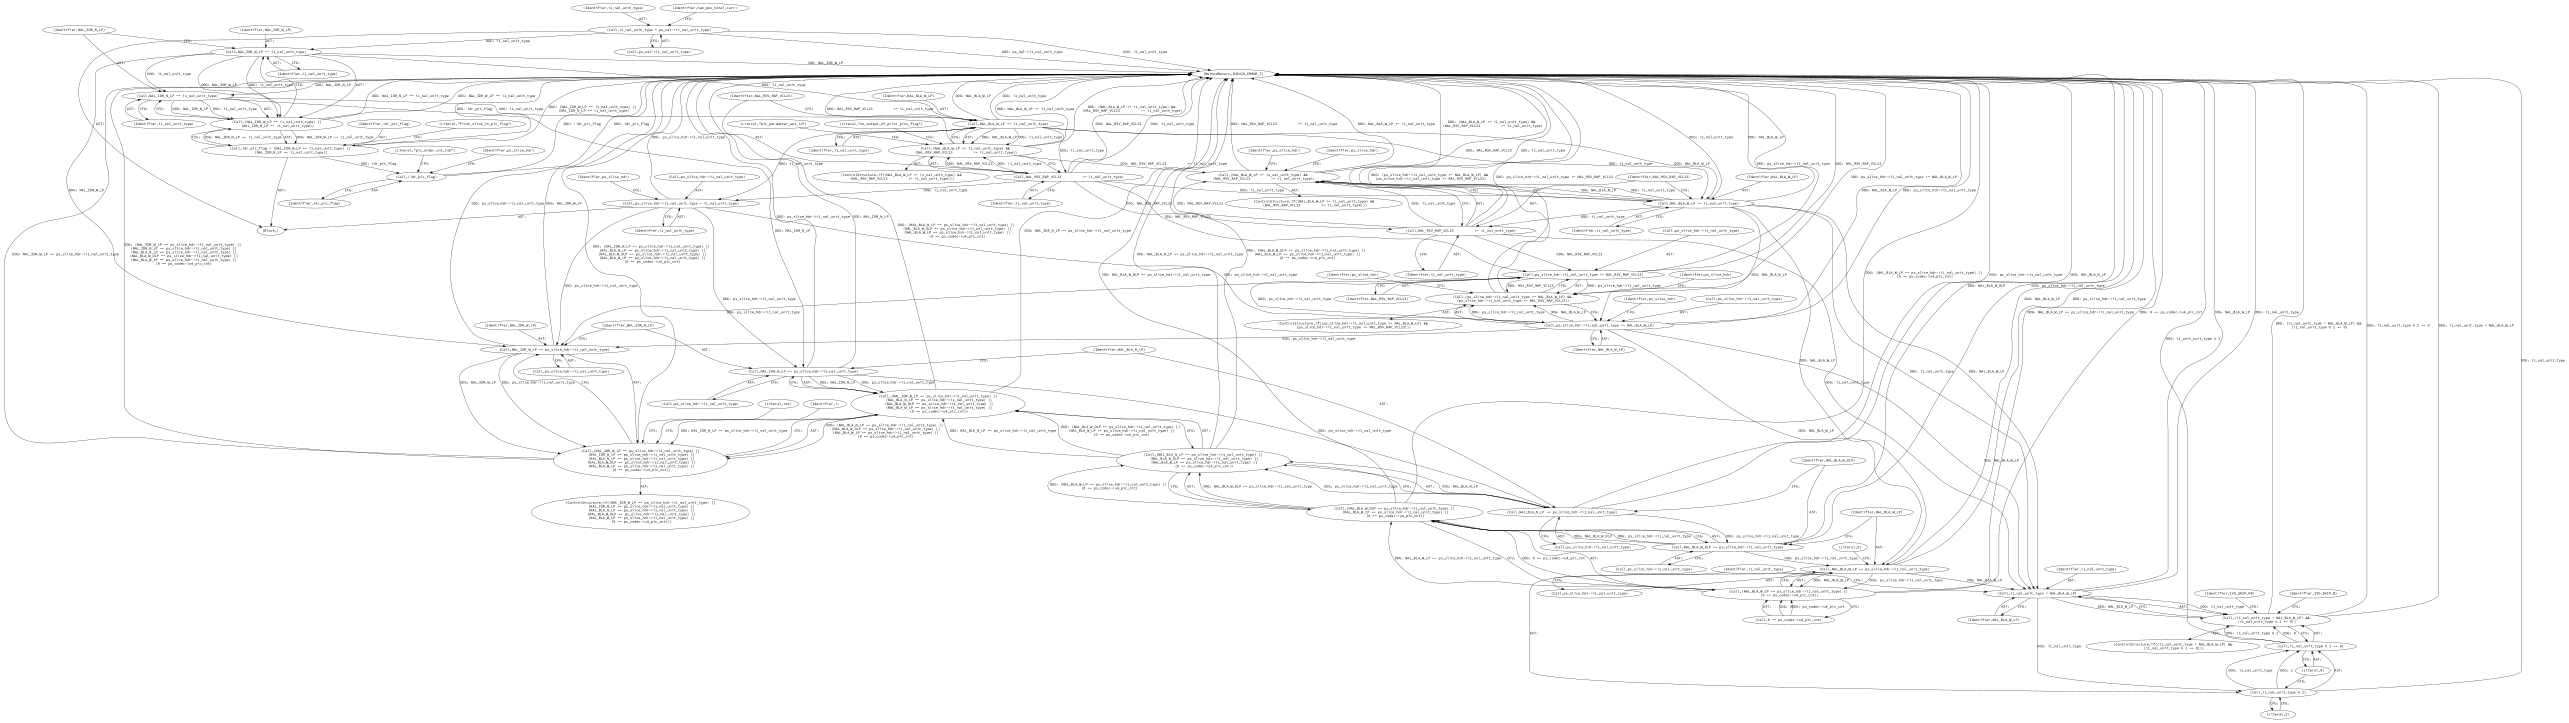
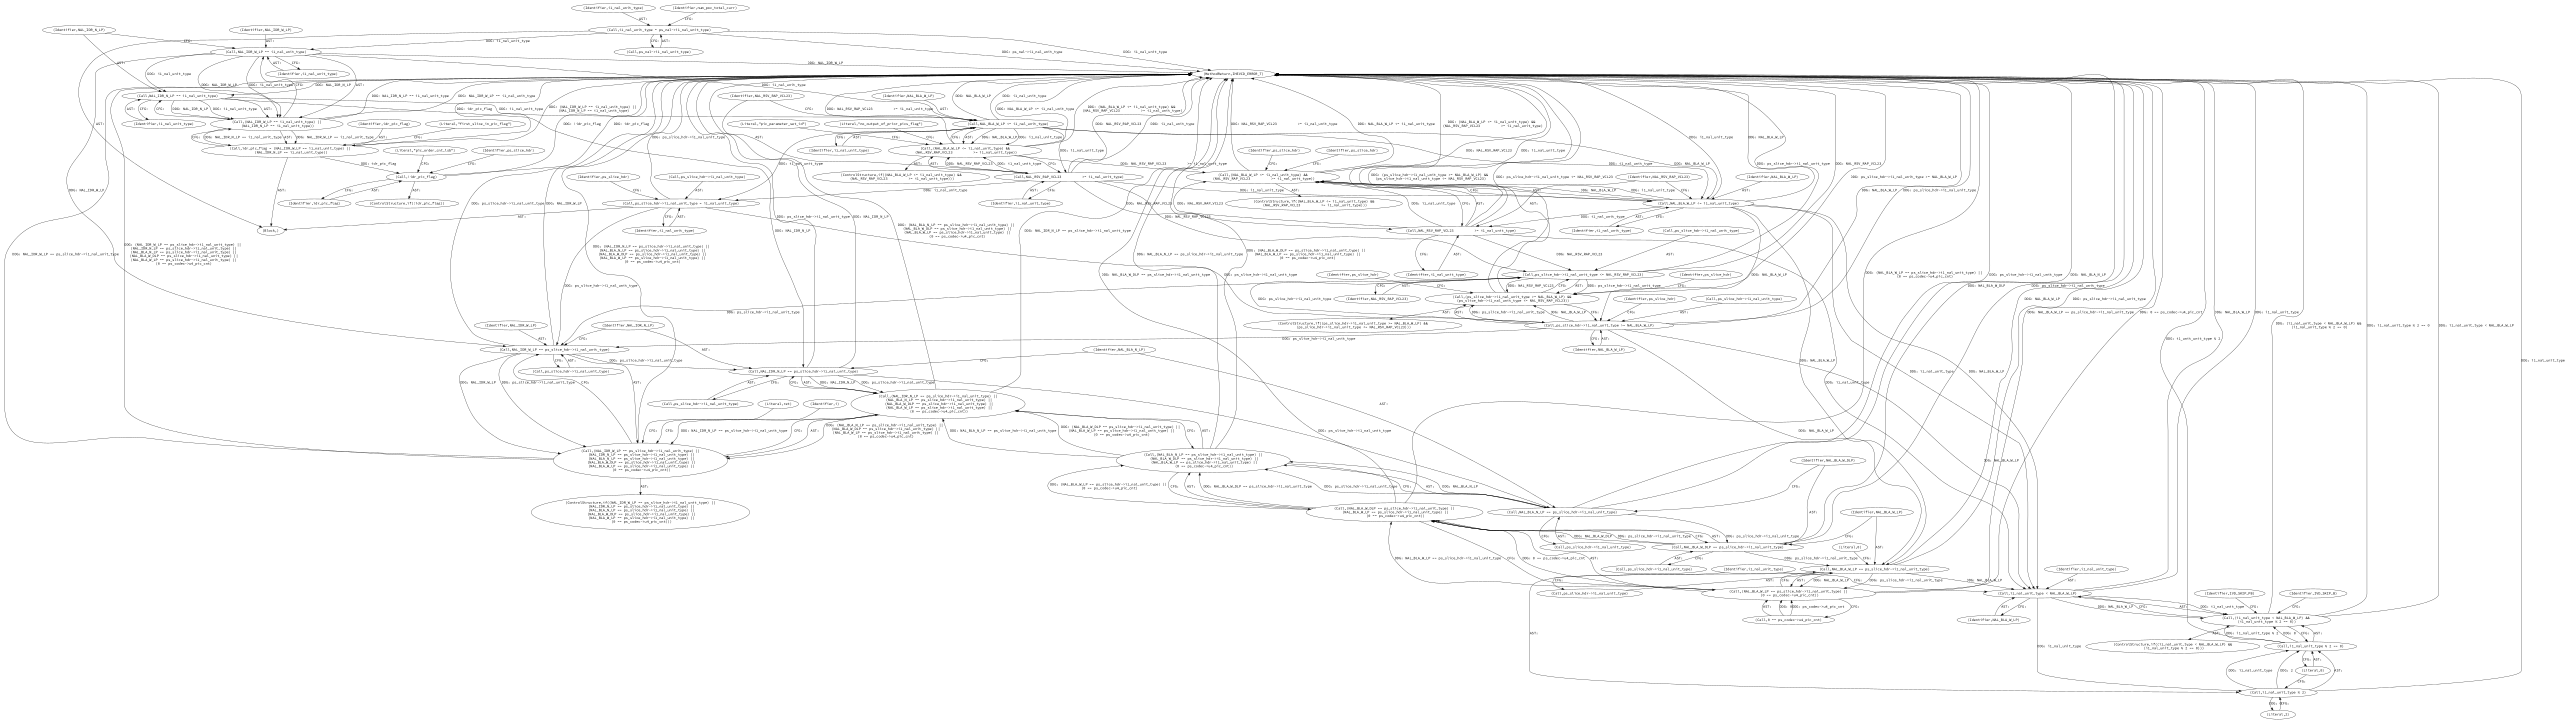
none -> (407, 204)
(719, 299) -> (653, 366)
(2275, 704) -> (2275, 704)
